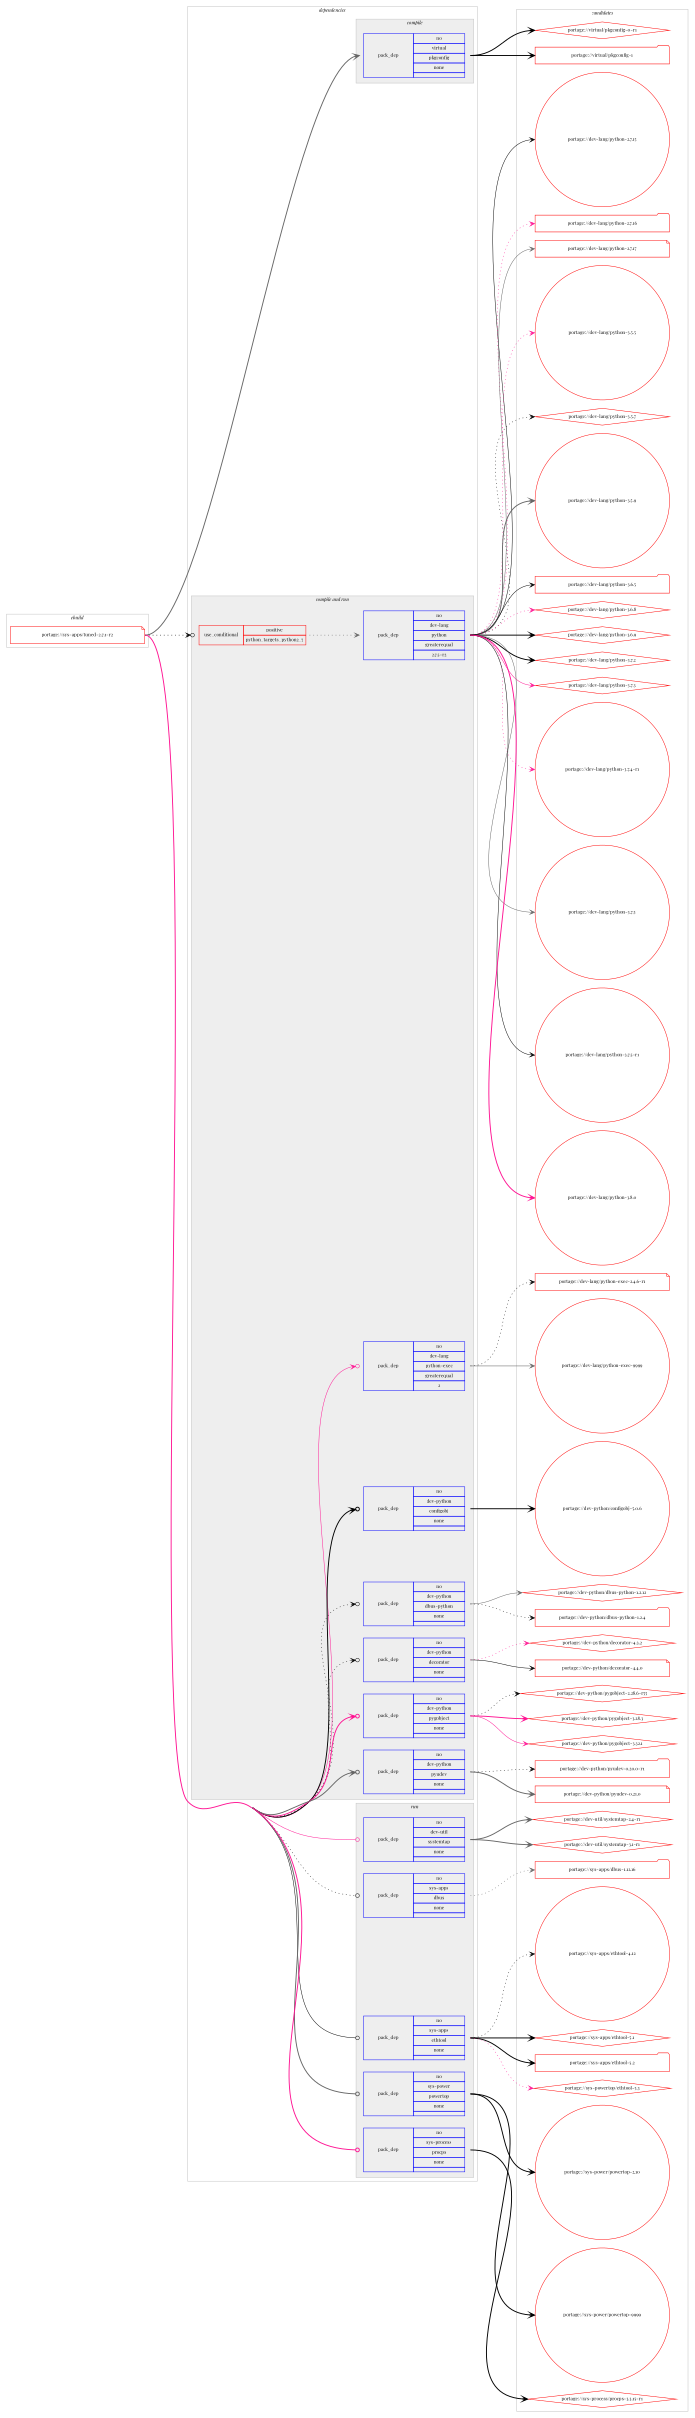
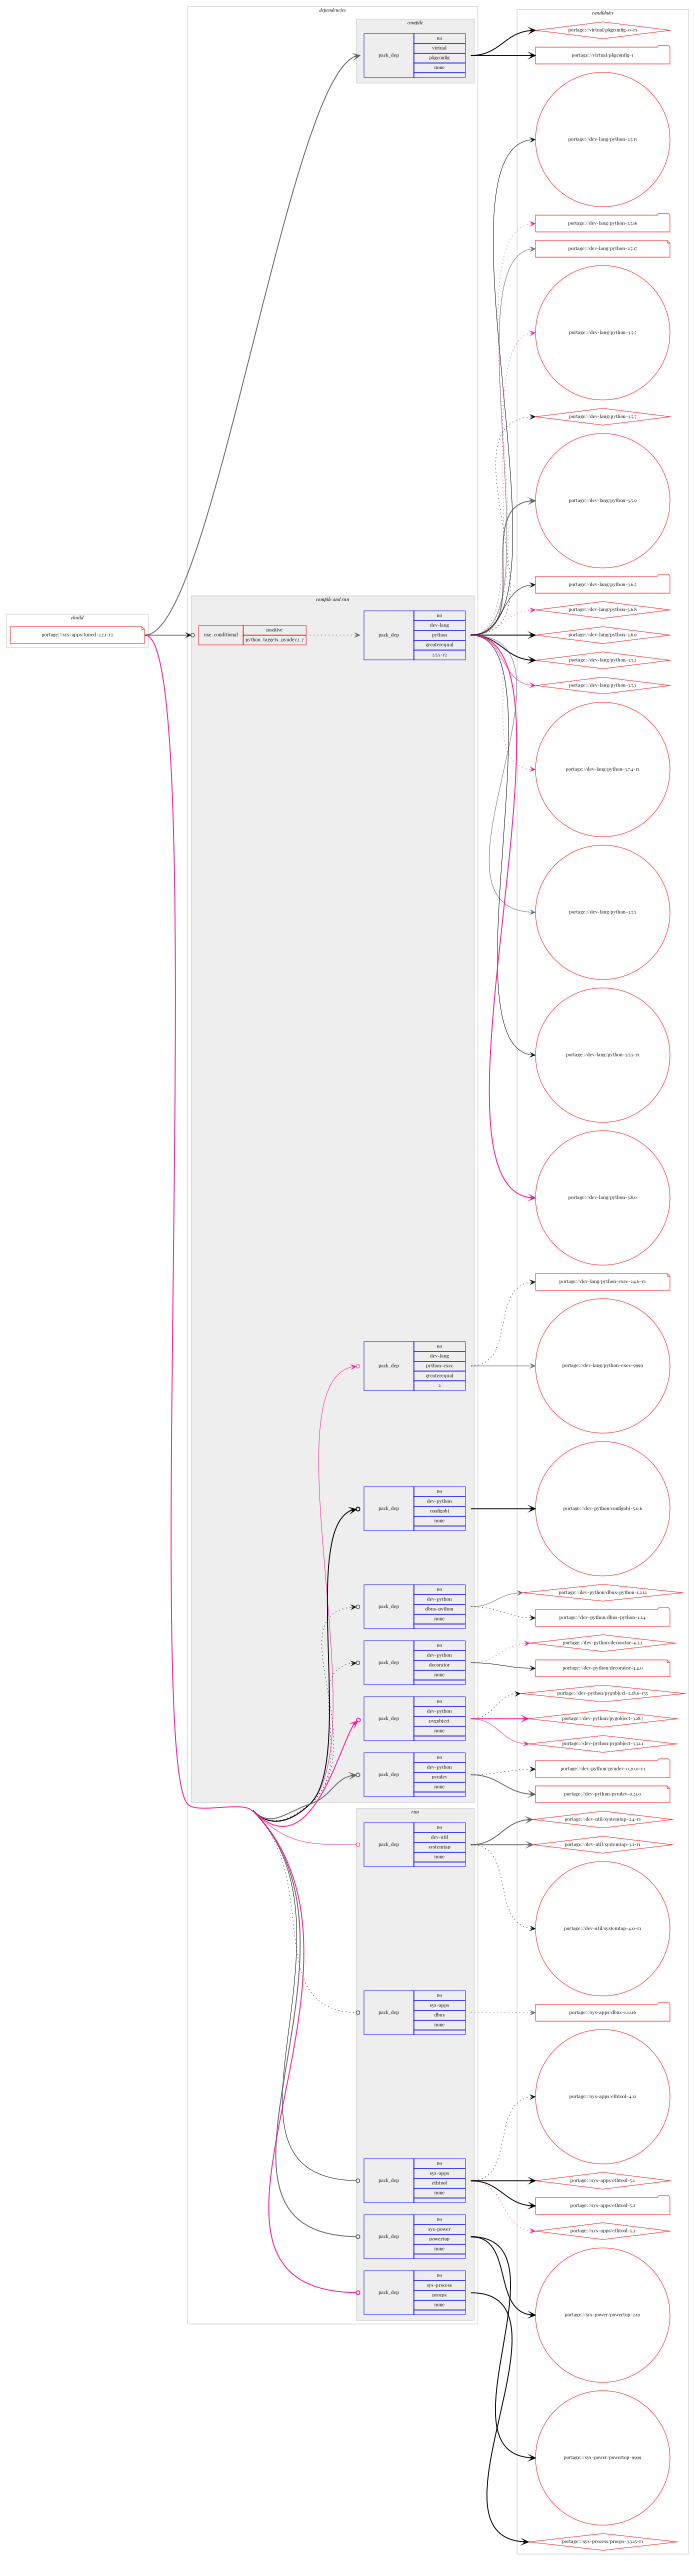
(165, 635) -> (166, 635)
(275, 640) -> (275, 640)
none -> (603, 1929)
(602, 2088) -> (603, 2231)
